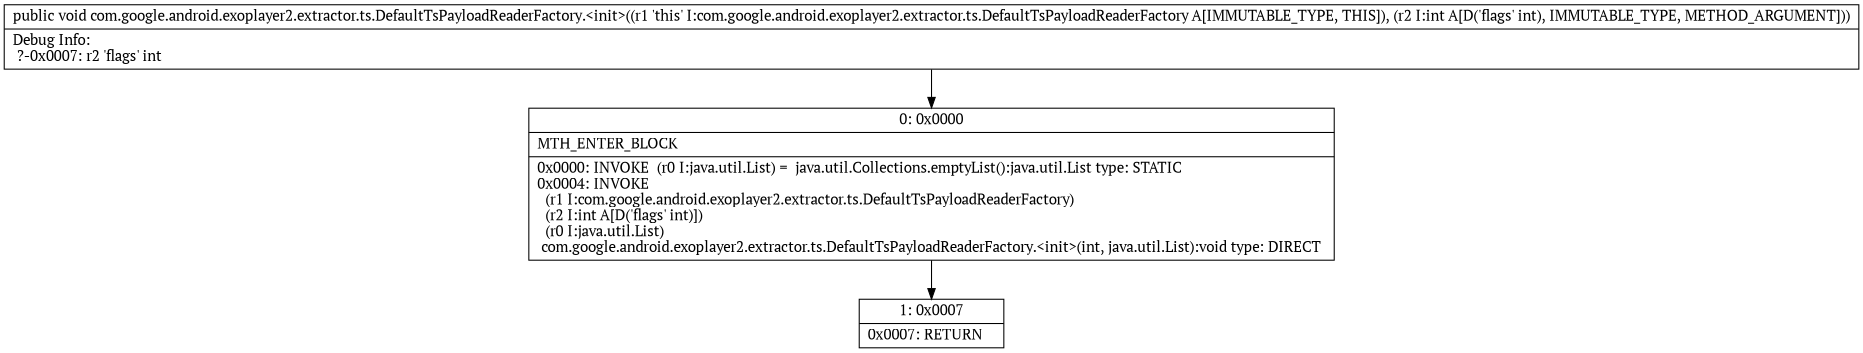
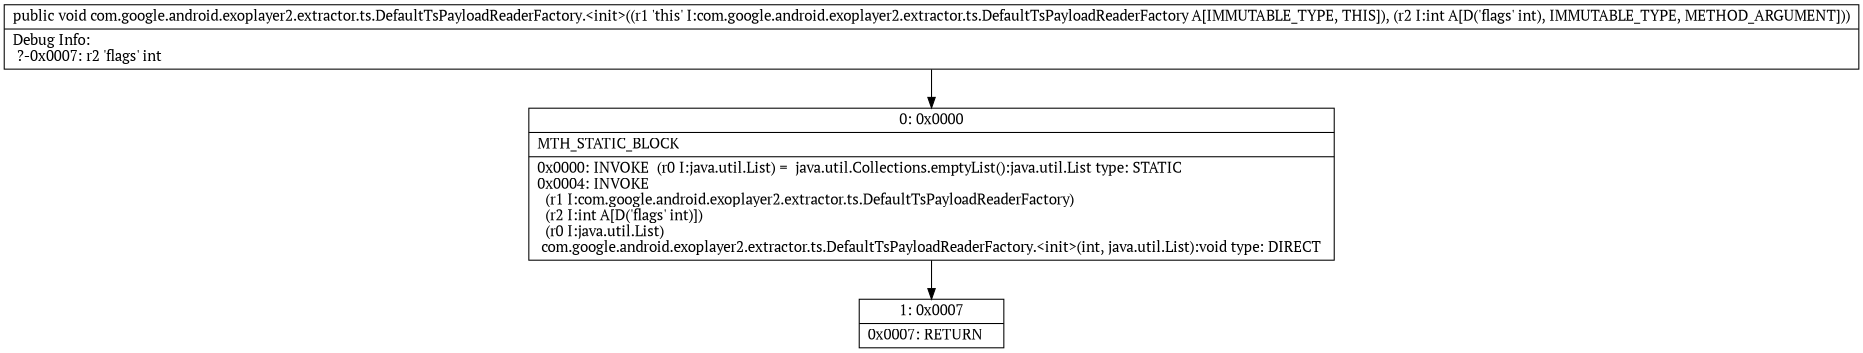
(607, 144) -> (609, 144)
